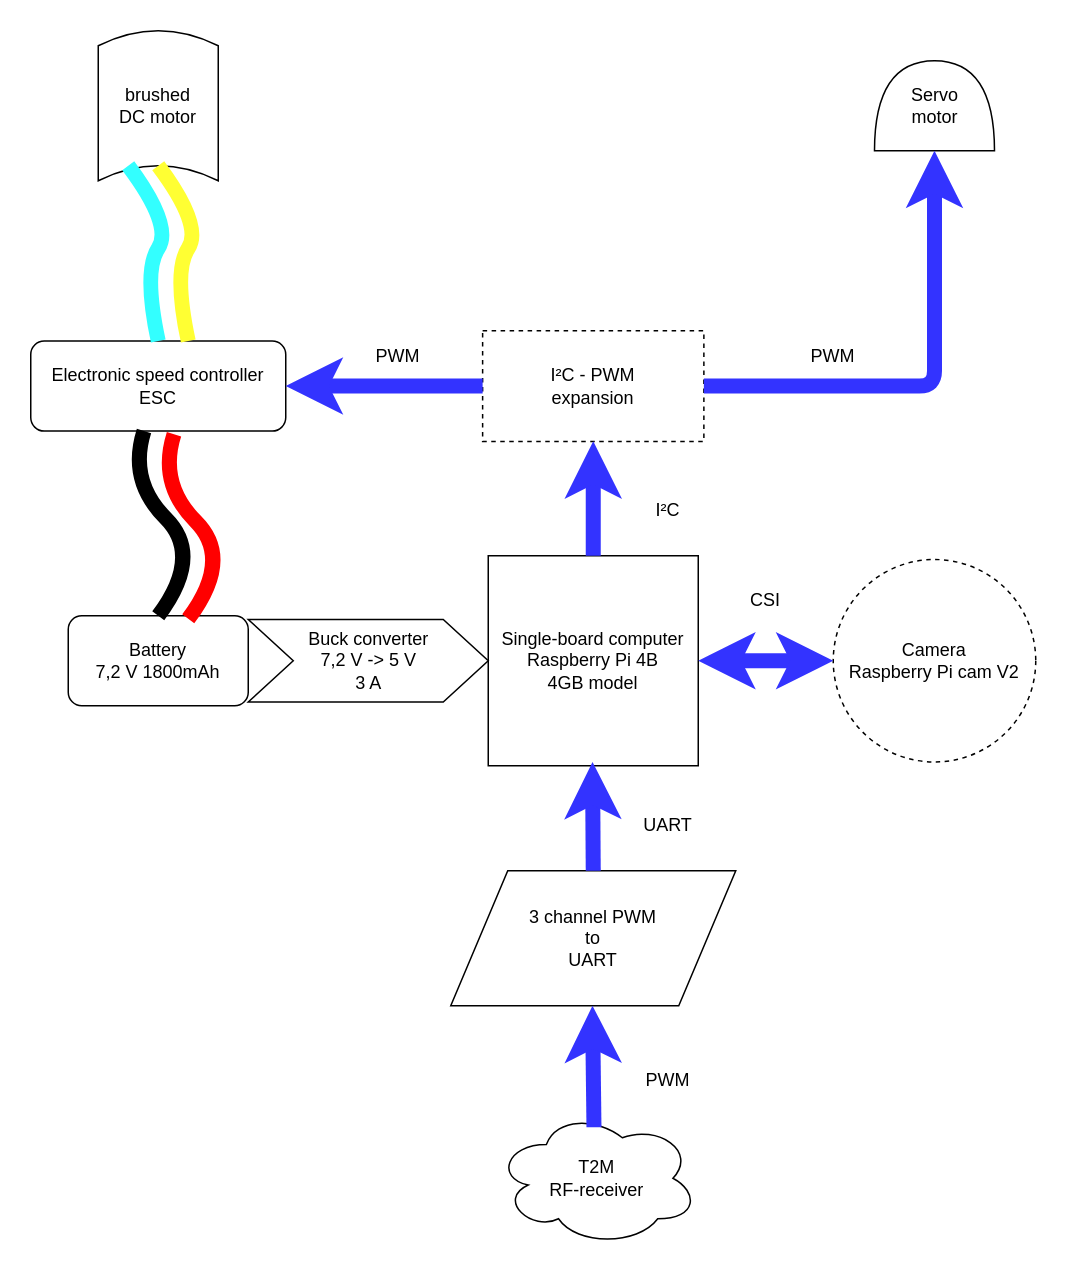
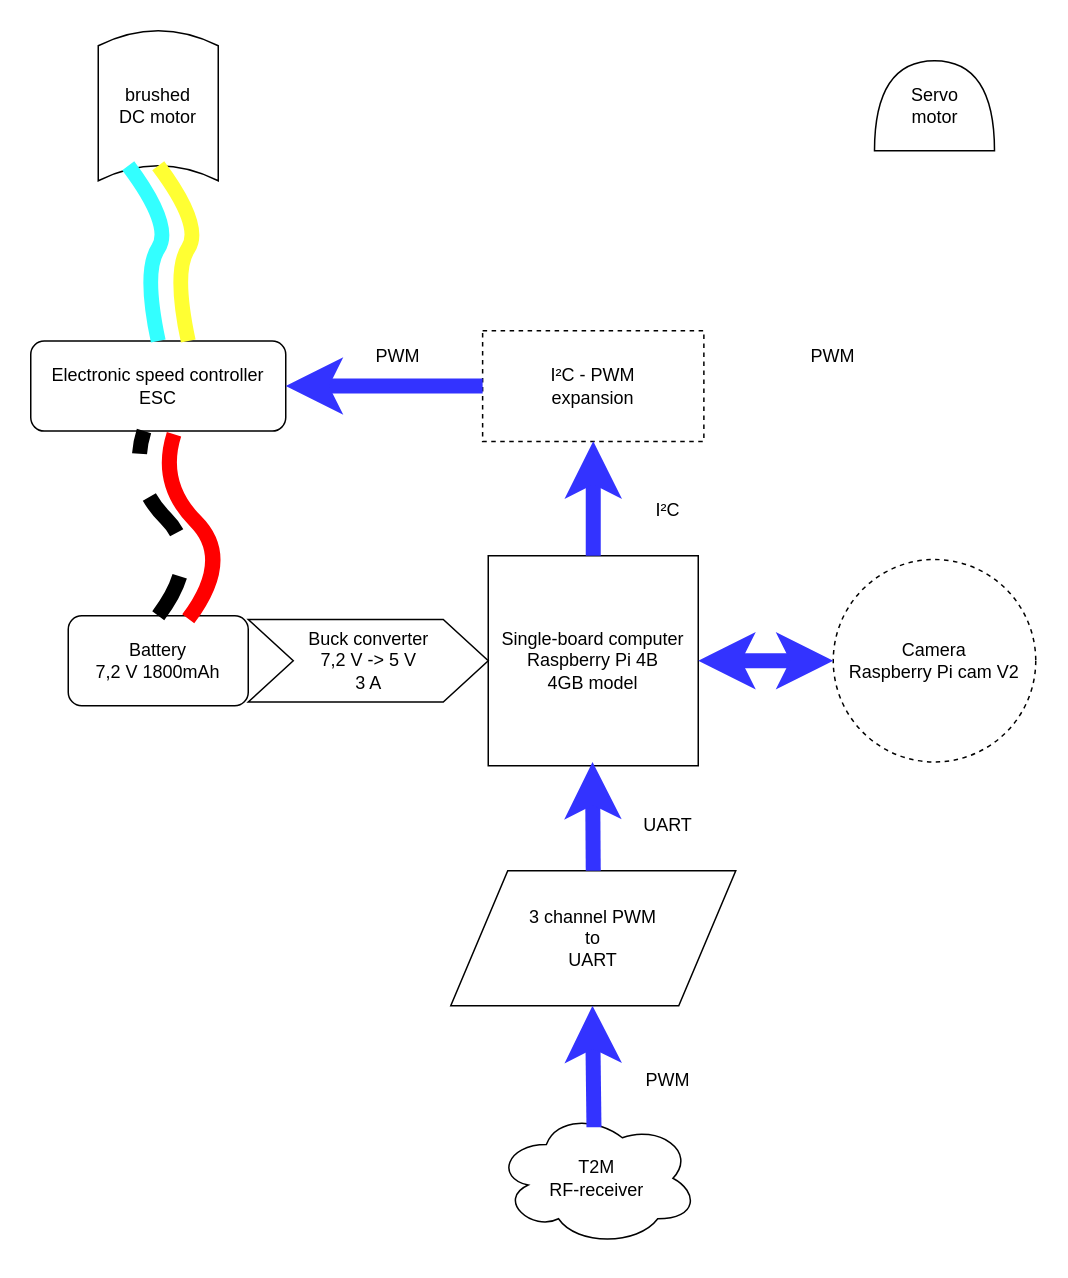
(914, 386) -> none
(183, 553) -> (183, 553)
(766, 601) -> none
